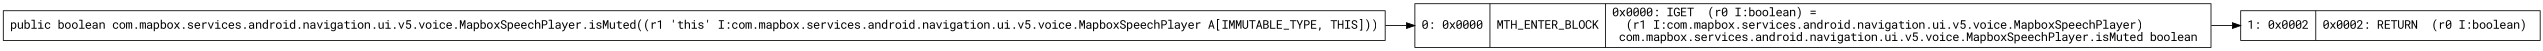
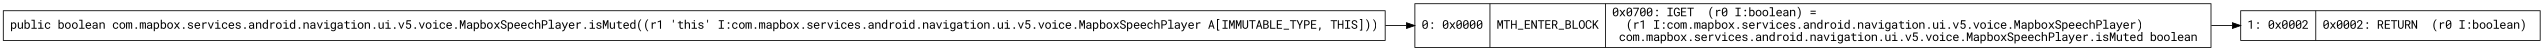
(1718, 13) -> (1718, 13)
